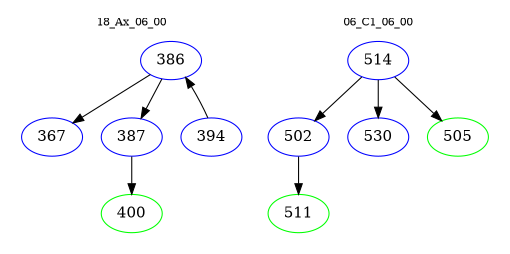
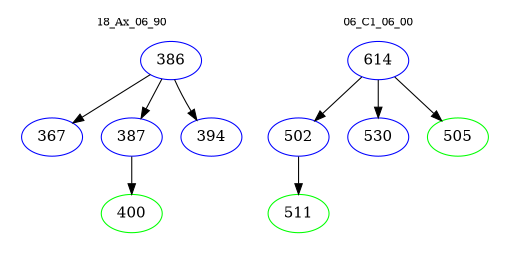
(132, 23) -> (132, 23)
(378, 61) -> (378, 61)
(200, 102) -> (182, 96)
